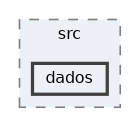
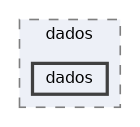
(70, 35) -> (70, 35)
